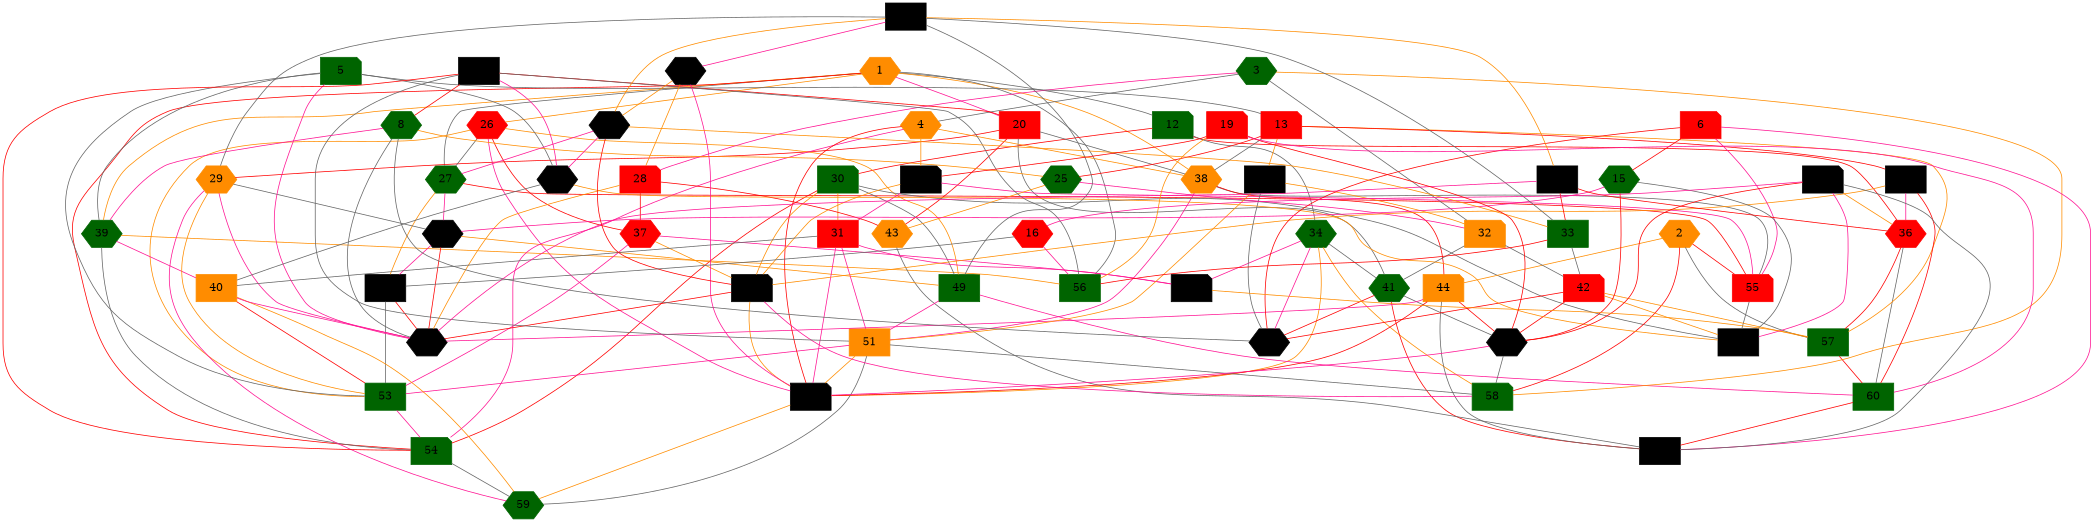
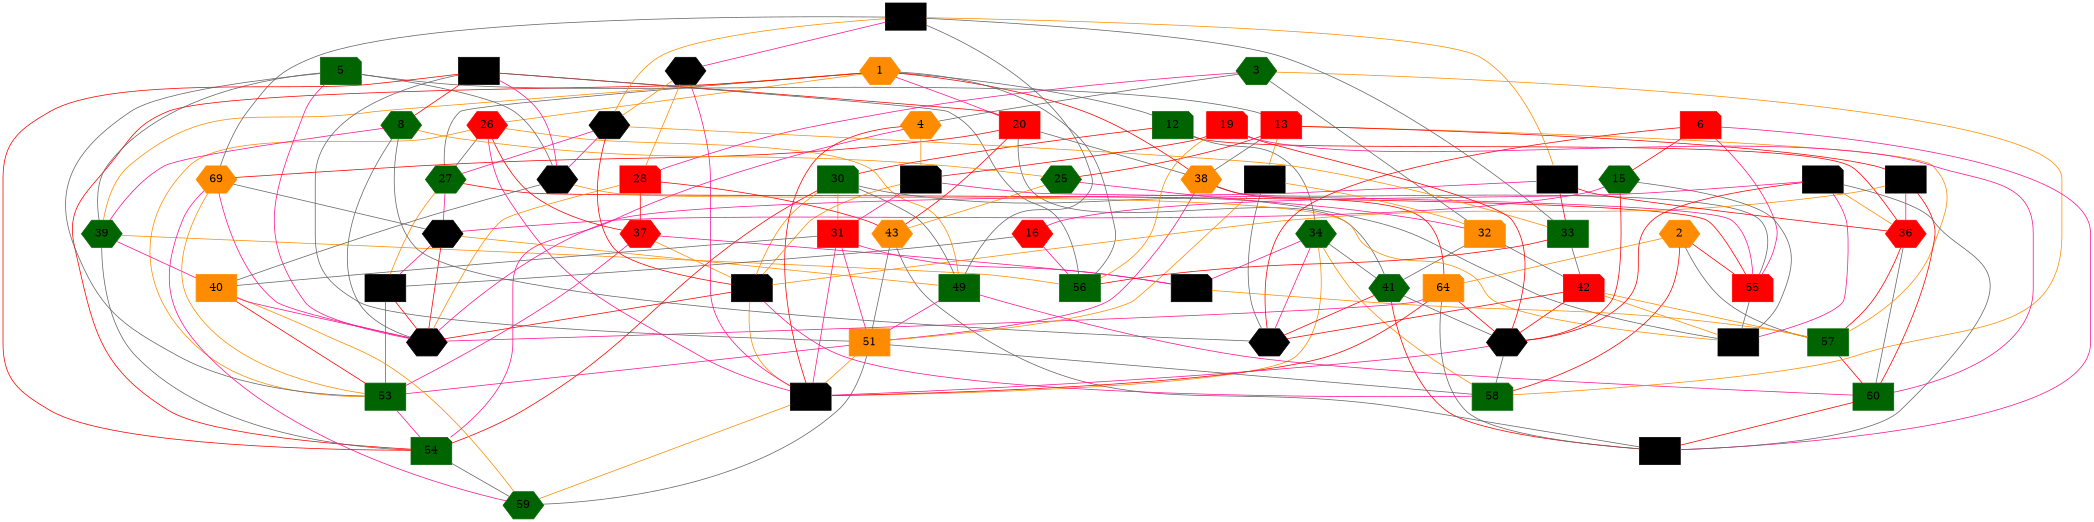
(1066, 105) -> (1066, 105)
(1104, 160) -> none
(216, 179) -> (216, 179)
none -> (881, 288)
(1443, 288) -> (1443, 288)
